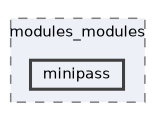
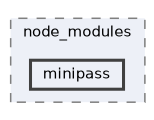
(78, 33) -> (78, 33)
